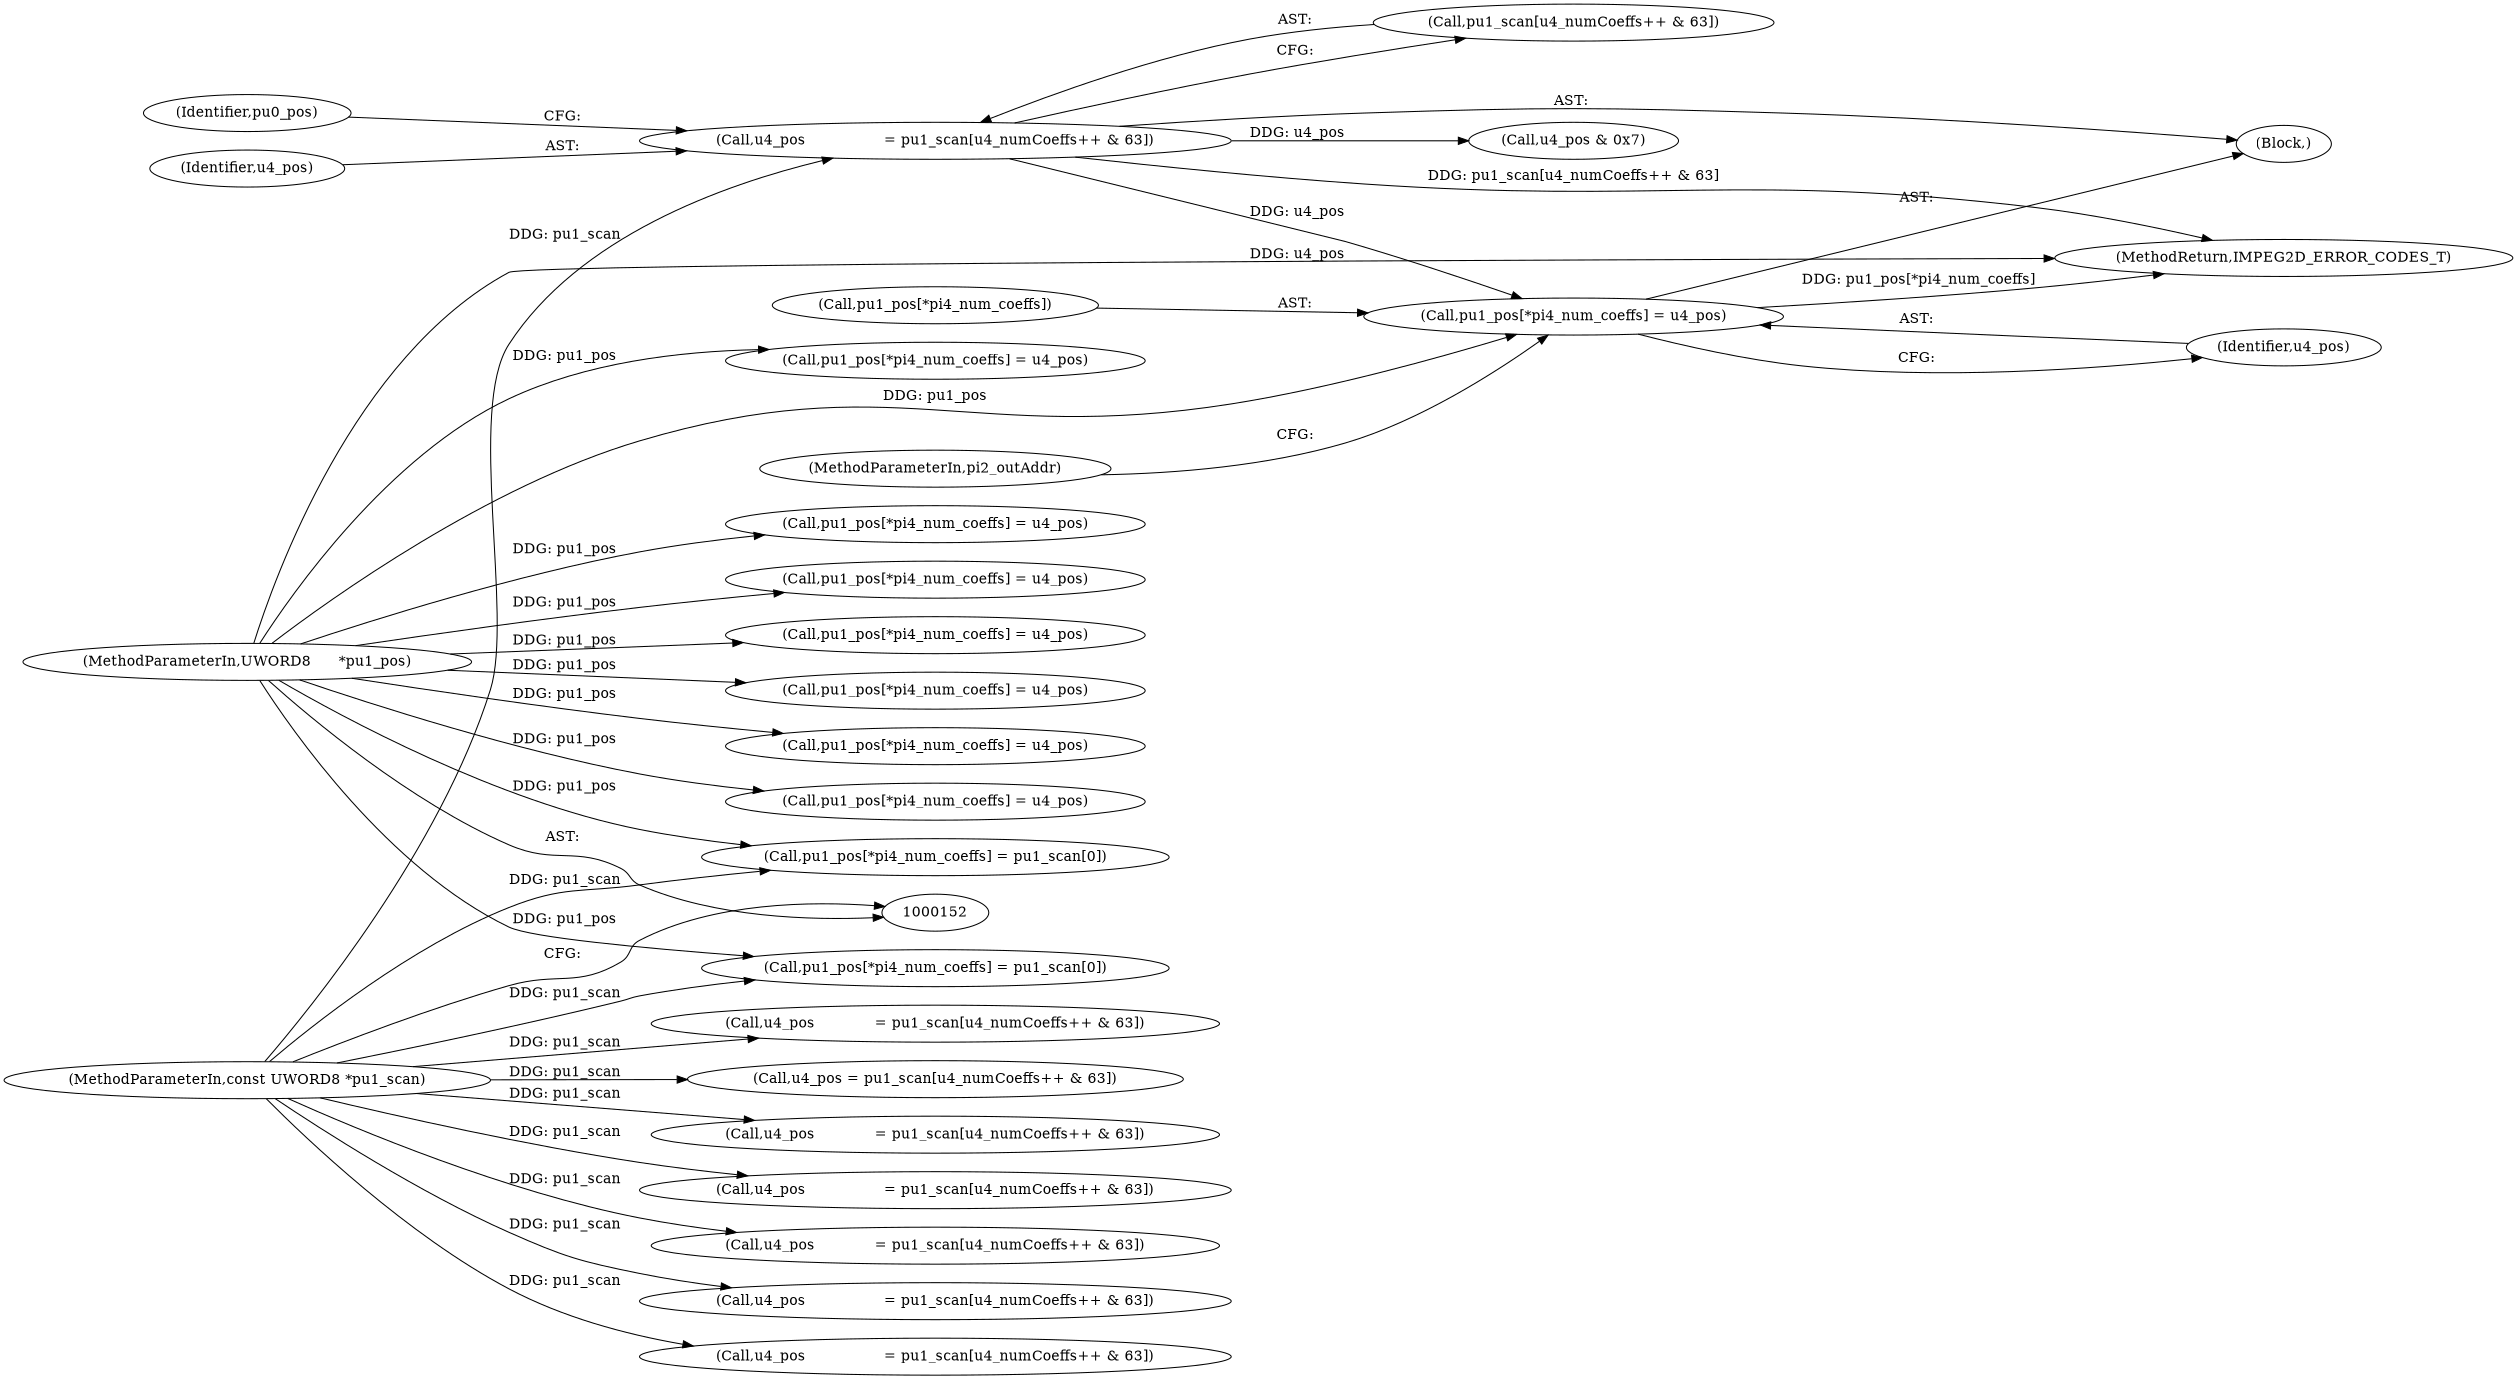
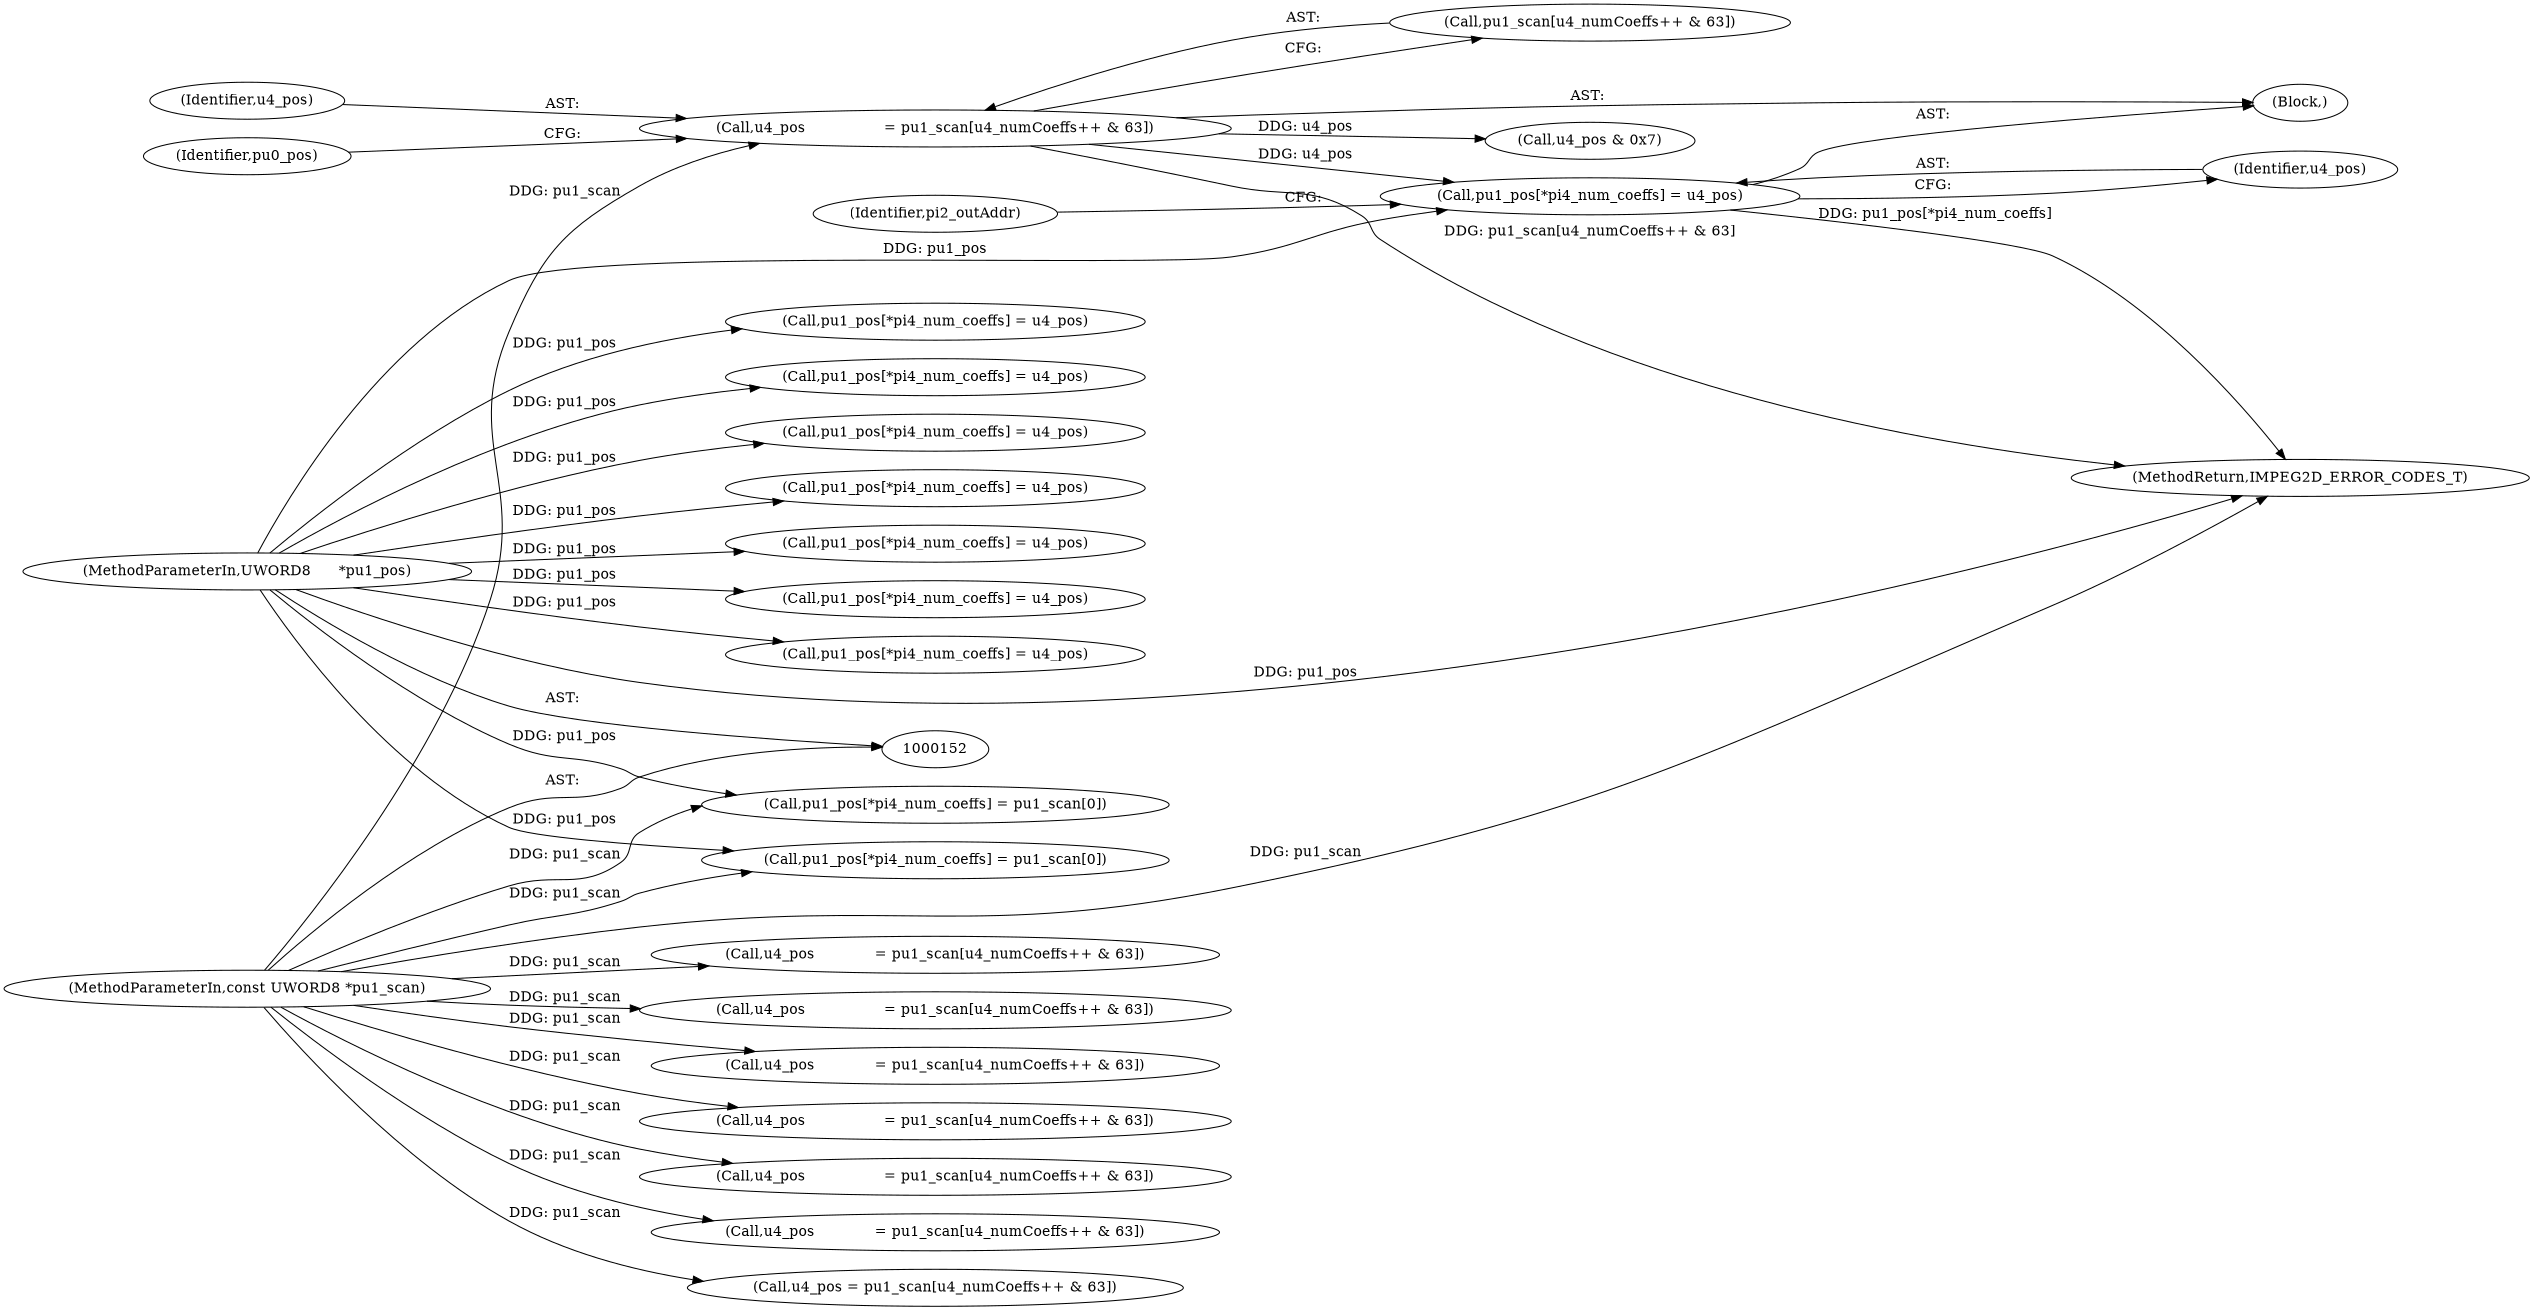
(1298, 254) -> (1306, 673)
(935, 305) -> none
(935, 469) -> (935, 214)
none -> (1332, 866)
(565, 954) -> (565, 781)
